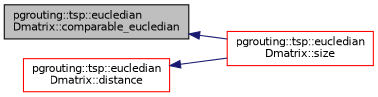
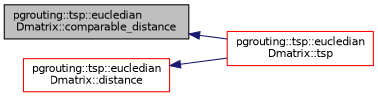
(97, 22) -> (97, 22)
(300, 49) -> (300, 49)
